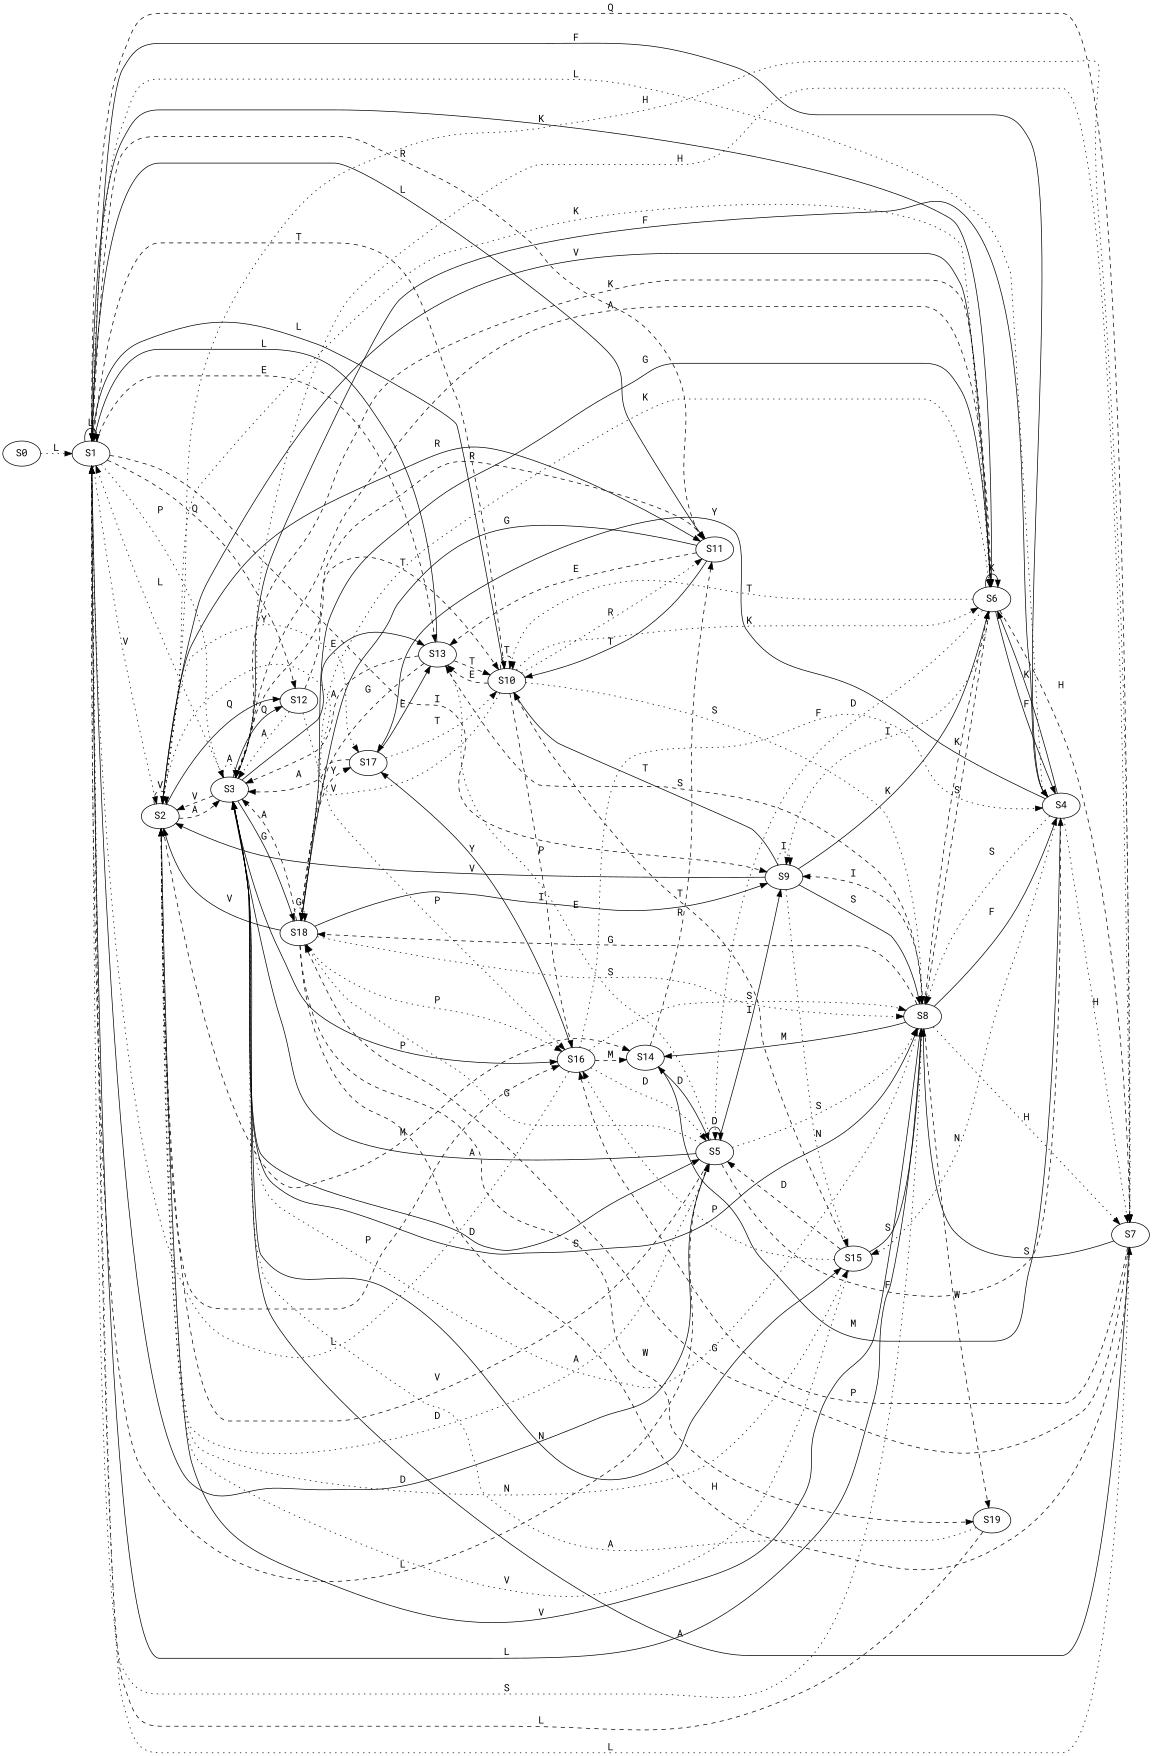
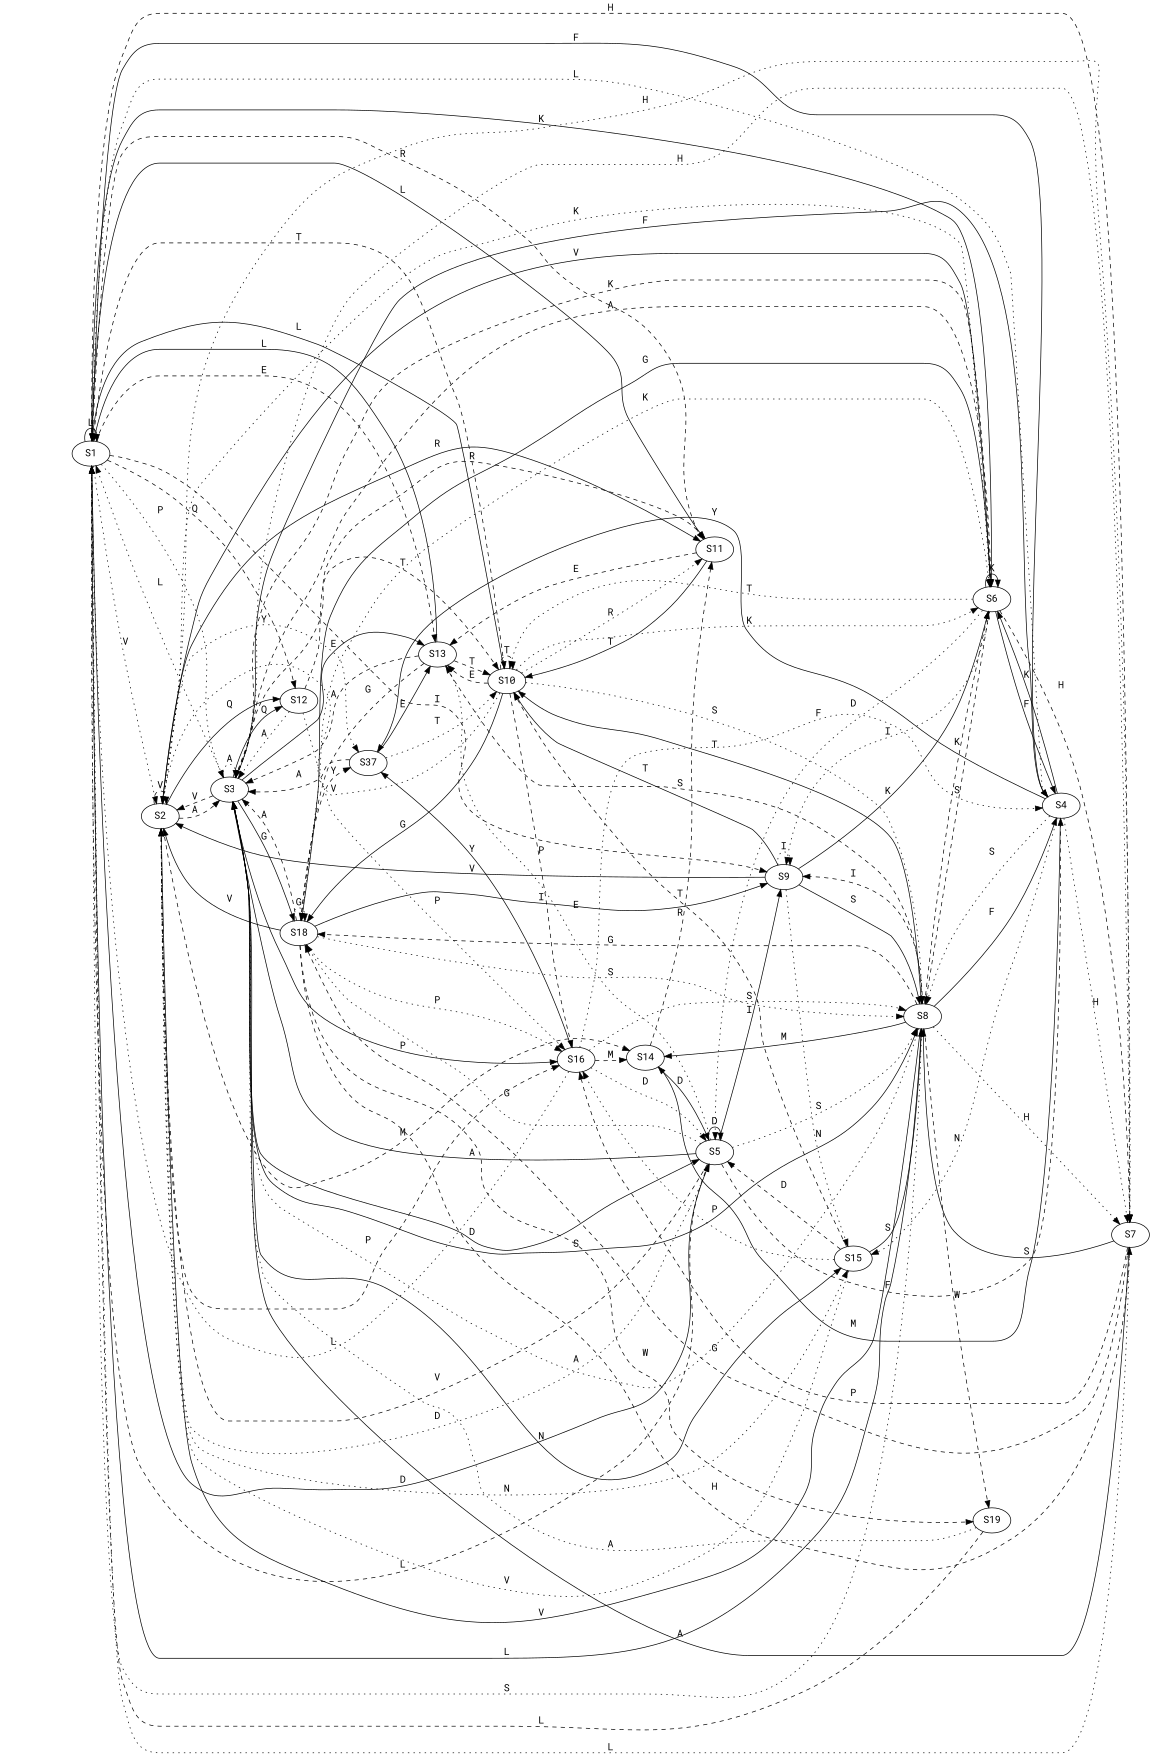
(611, 8) -> (611, 8)
(22, 454) -> none
(397, 604) -> (423, 817)
(368, 763) -> (368, 763)
none -> (806, 788)
